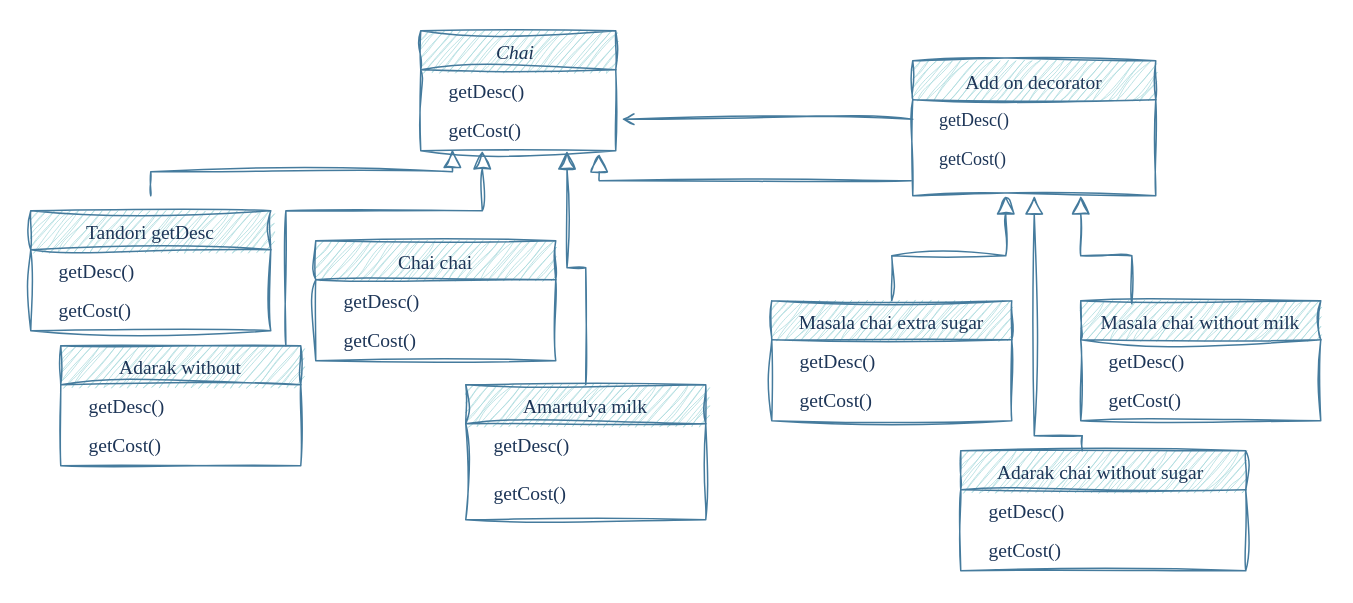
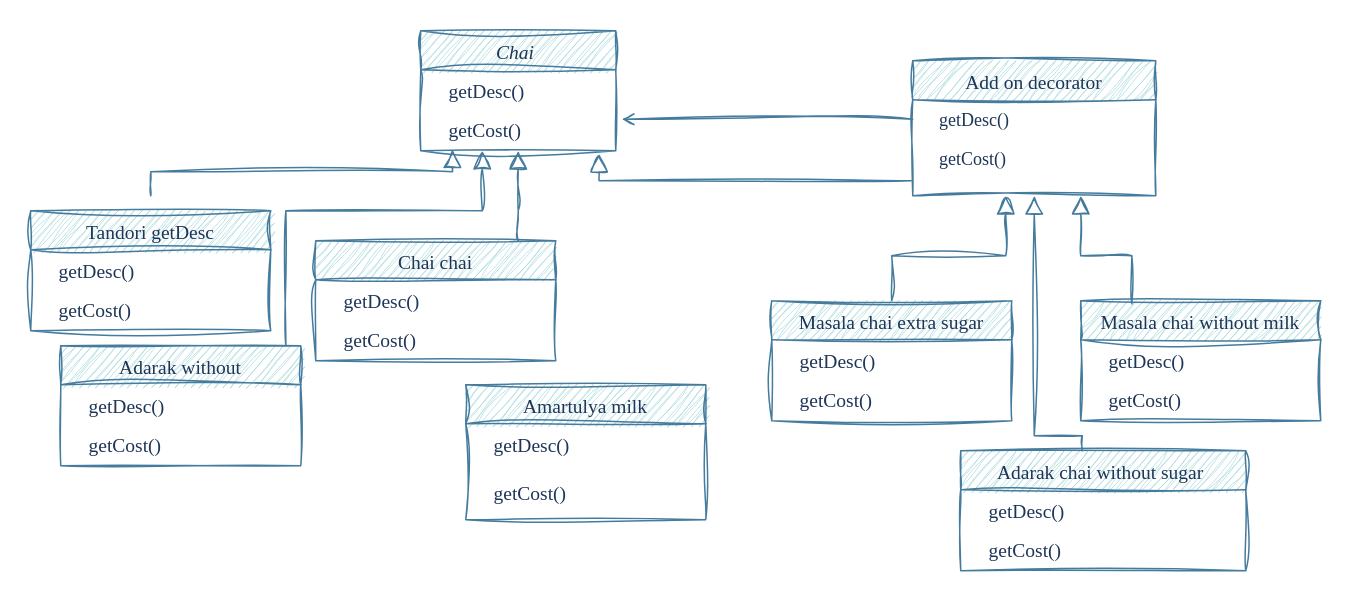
none -> (518, 204)
(585, 268) -> none
